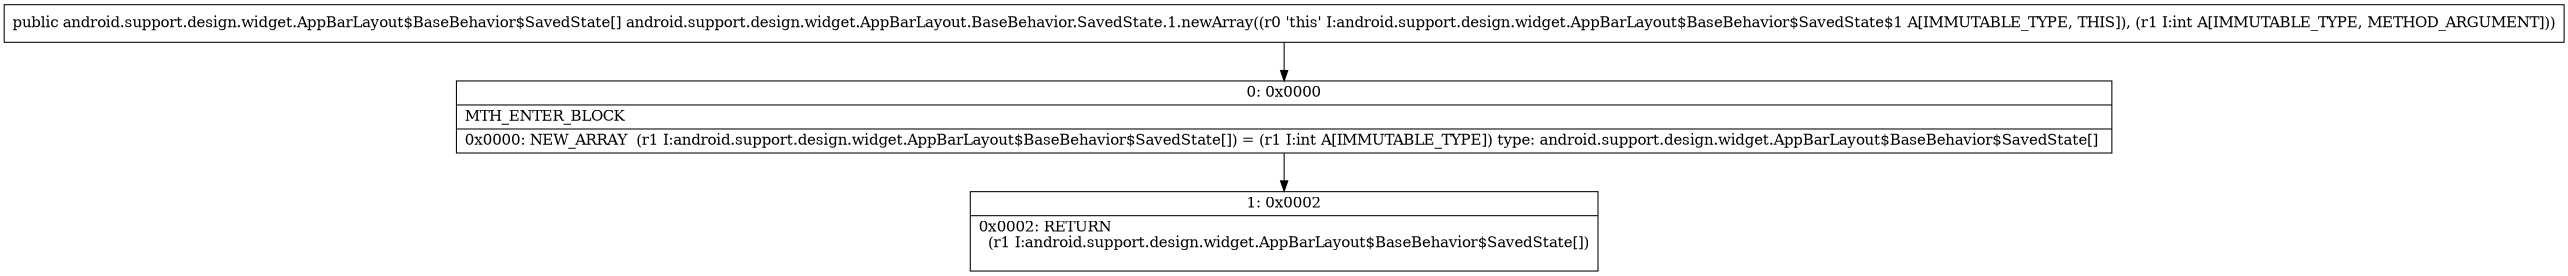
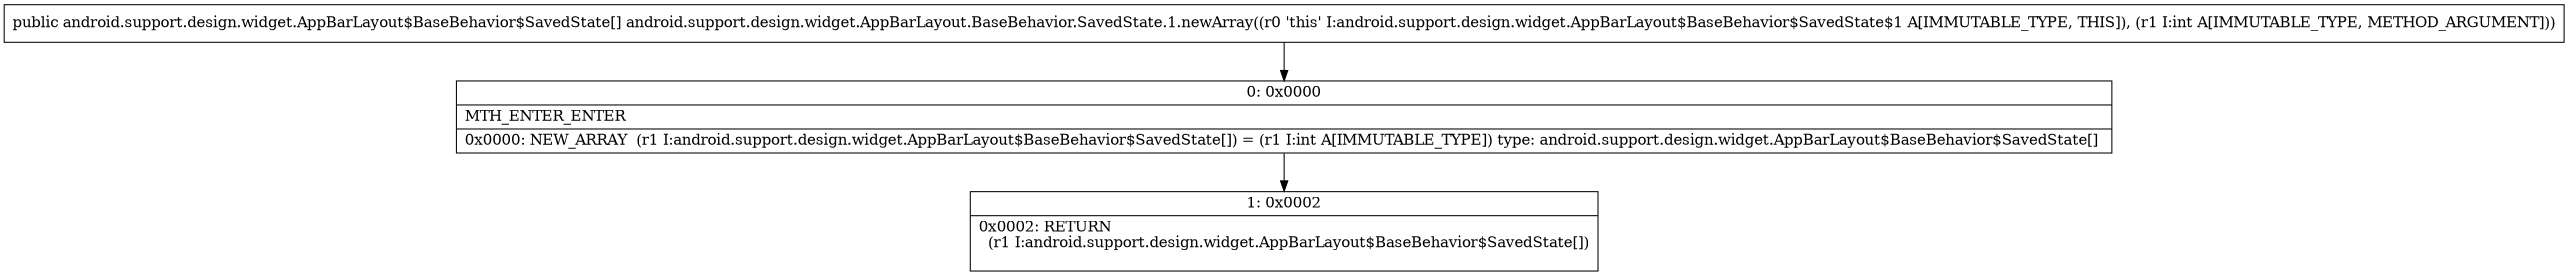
(545, 116) -> (545, 116)
